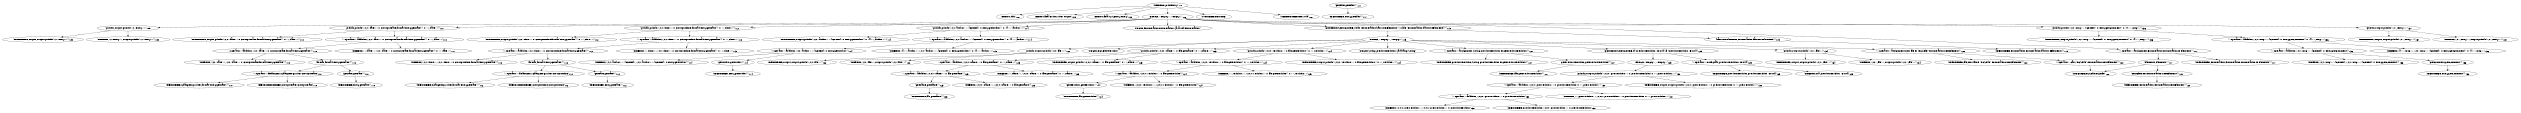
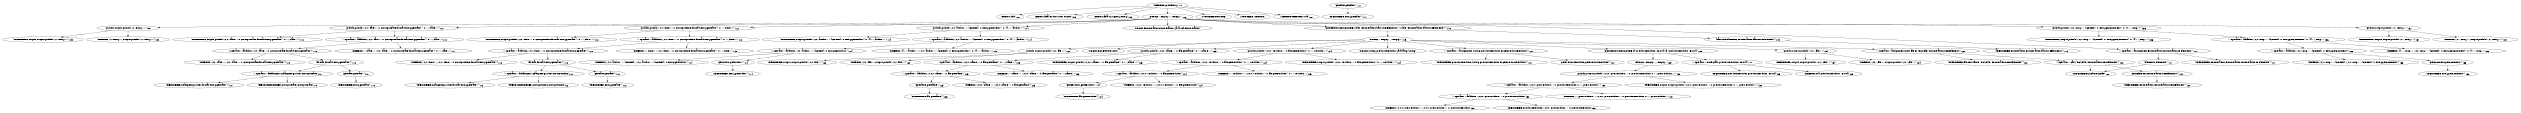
none -> (1252, 17)
(1750, 62) -> (1750, 62)
(2158, 67) -> (2120, 68)
(1523, 74) -> none
